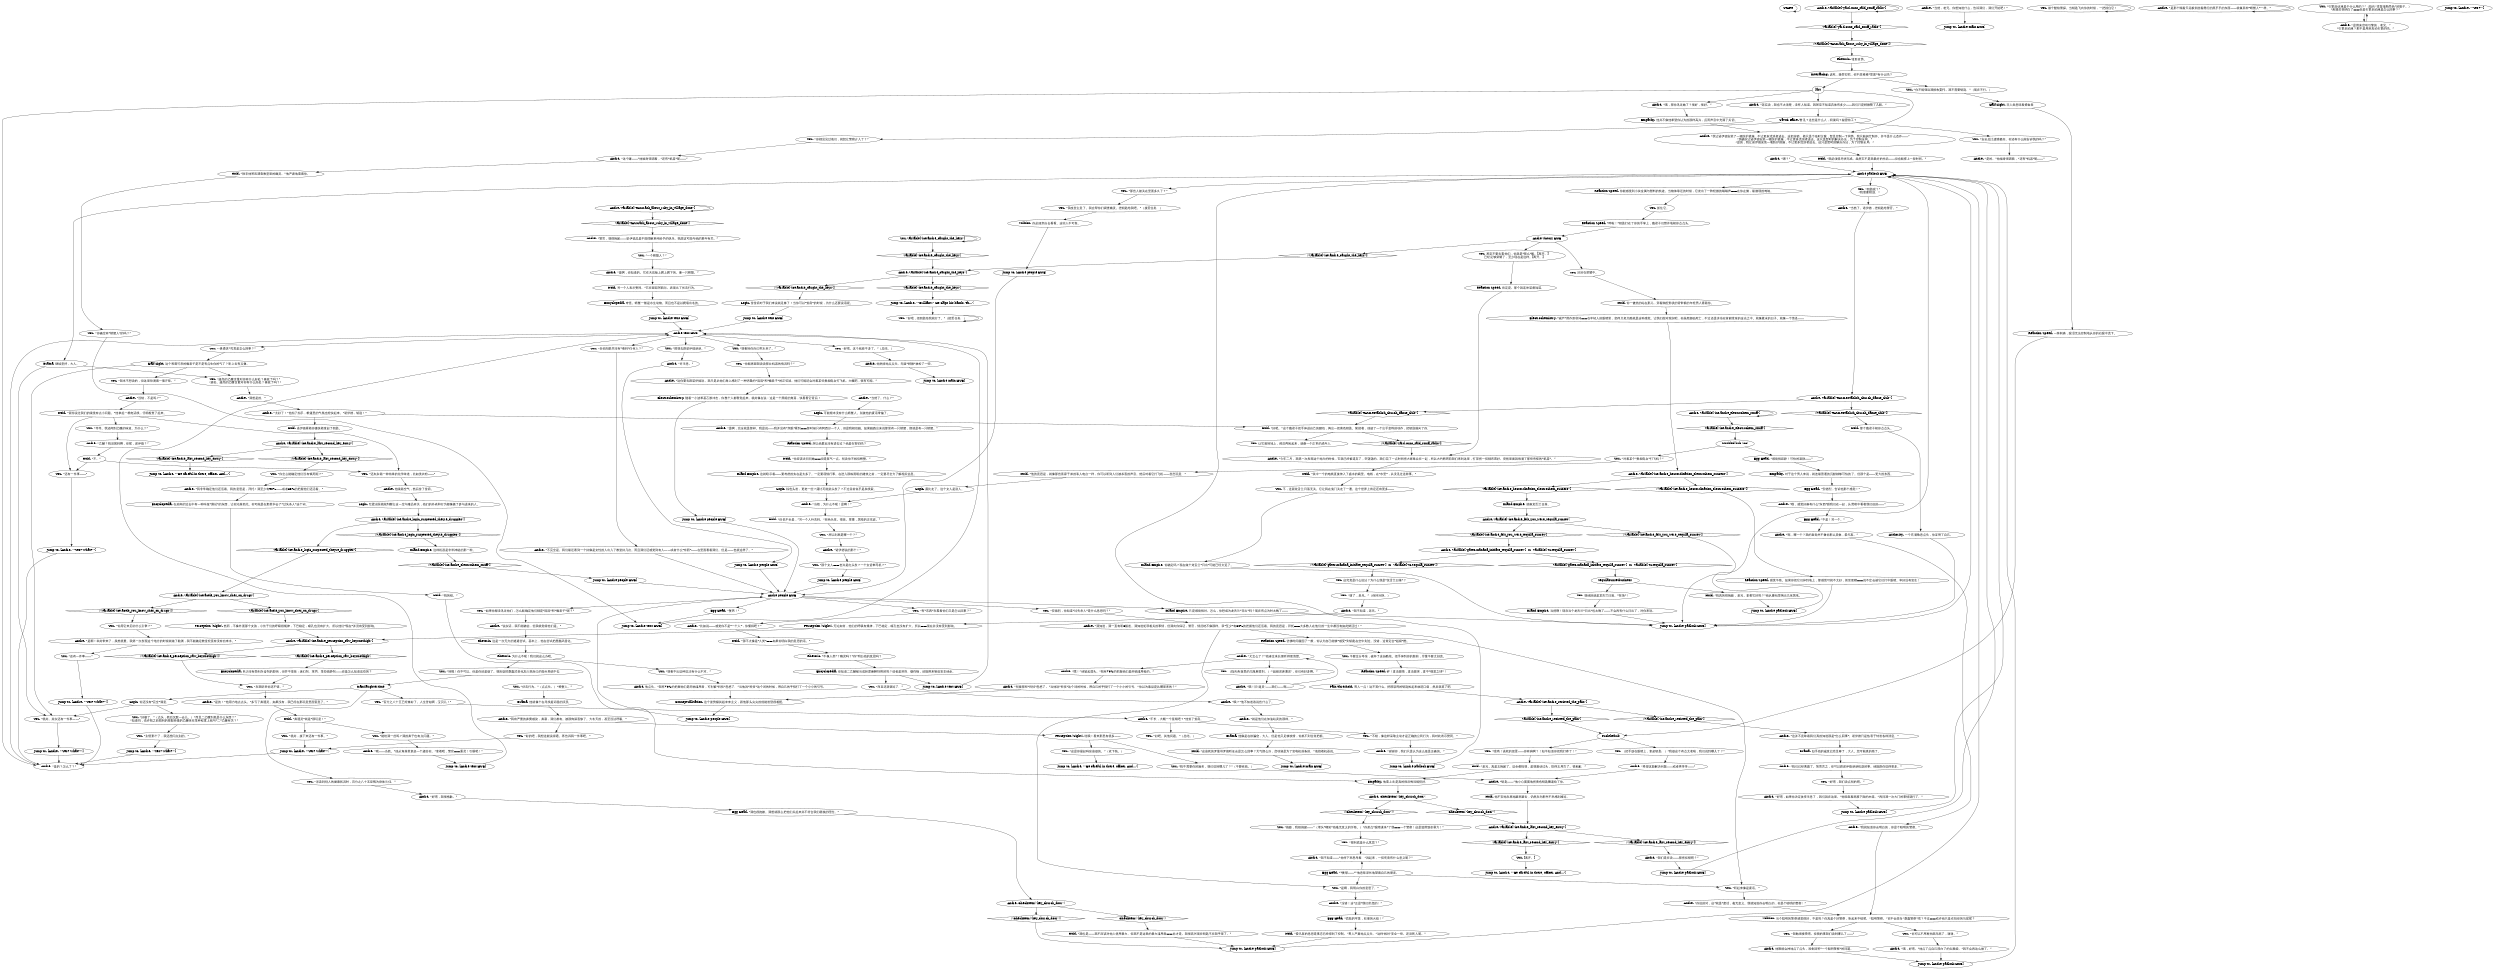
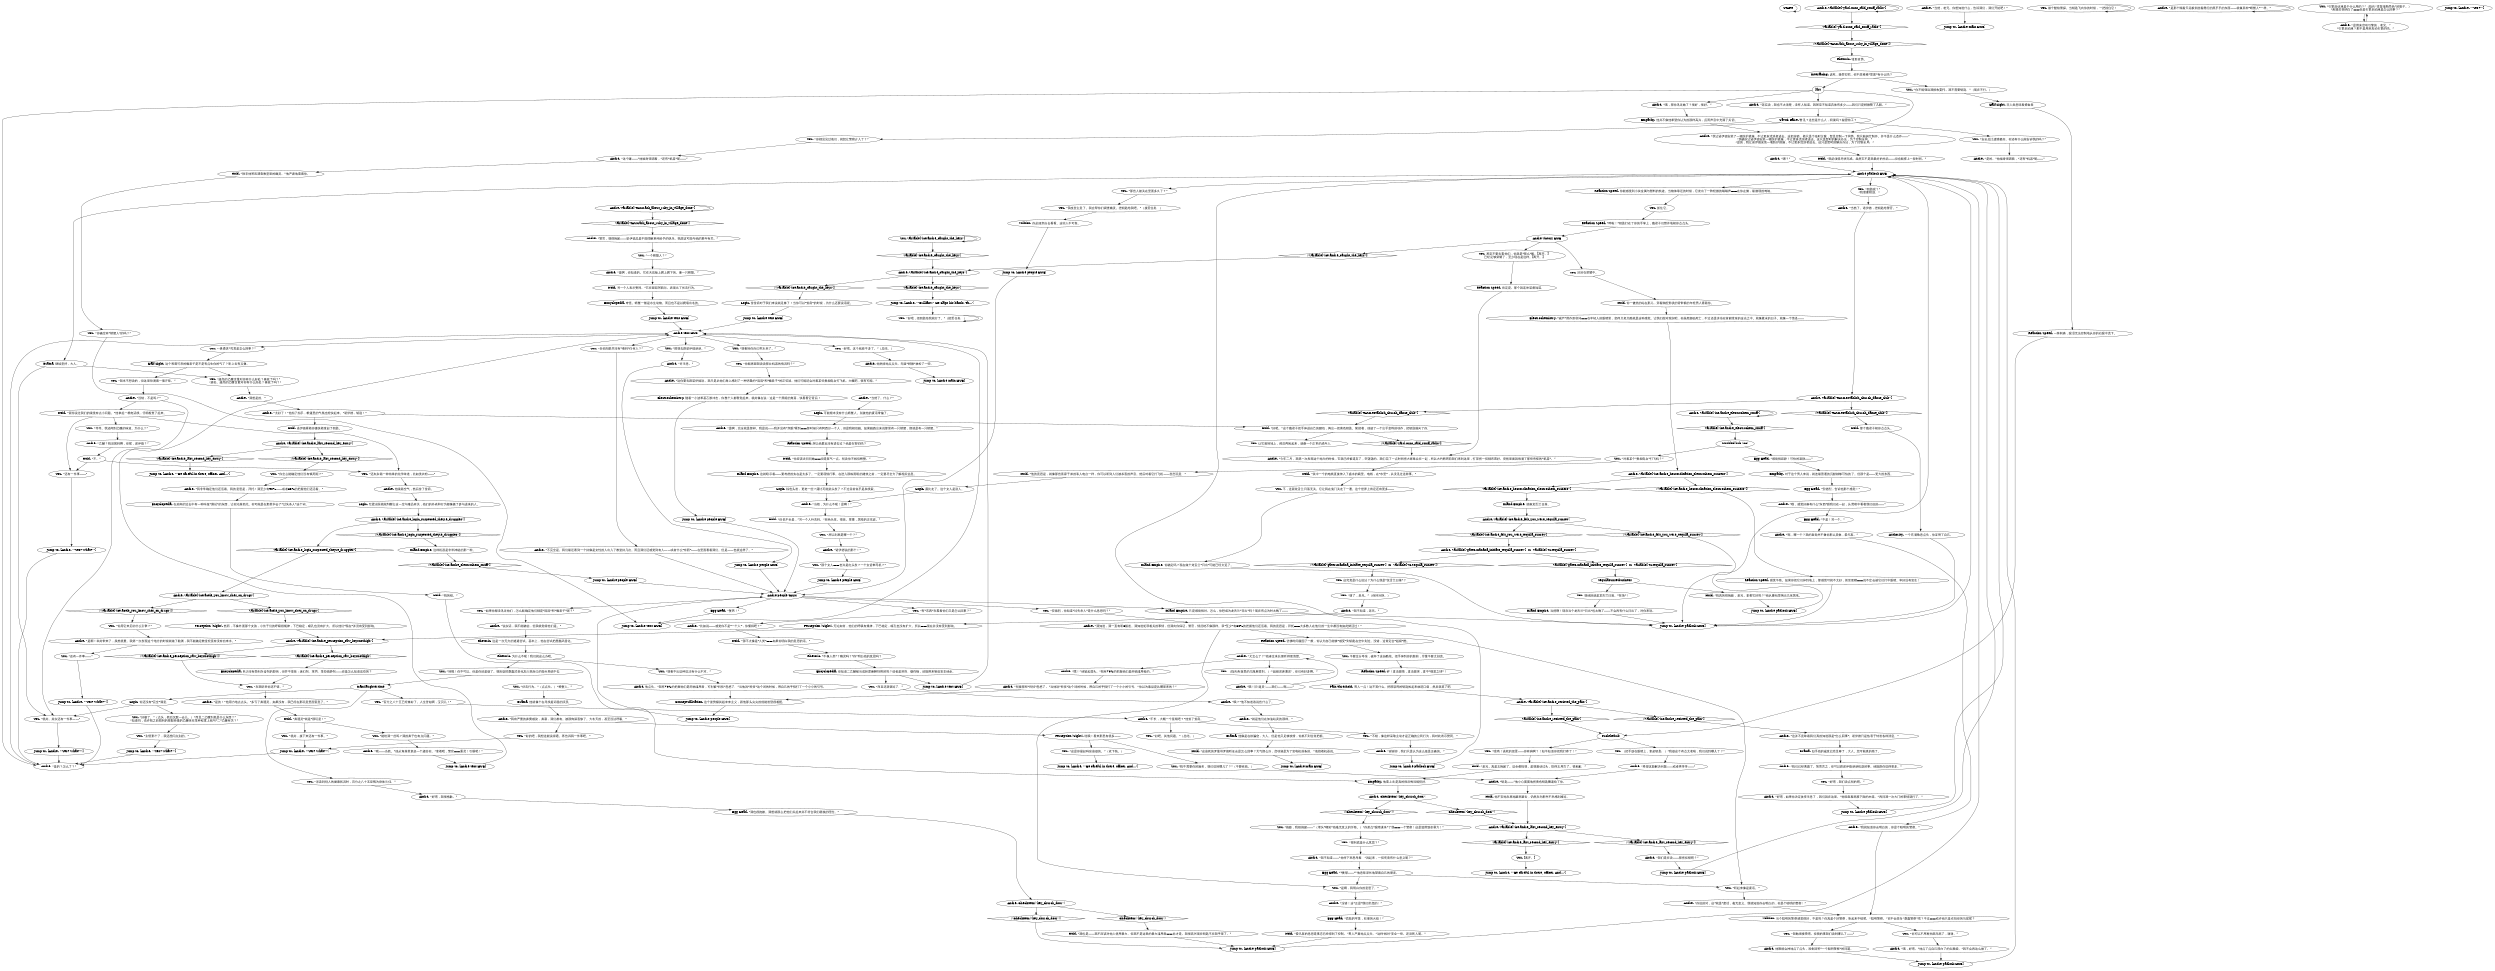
(31, 501) -> (112, 534)
(782, 596) -> (782, 596)
(1362, 867) -> (1359, 864)
